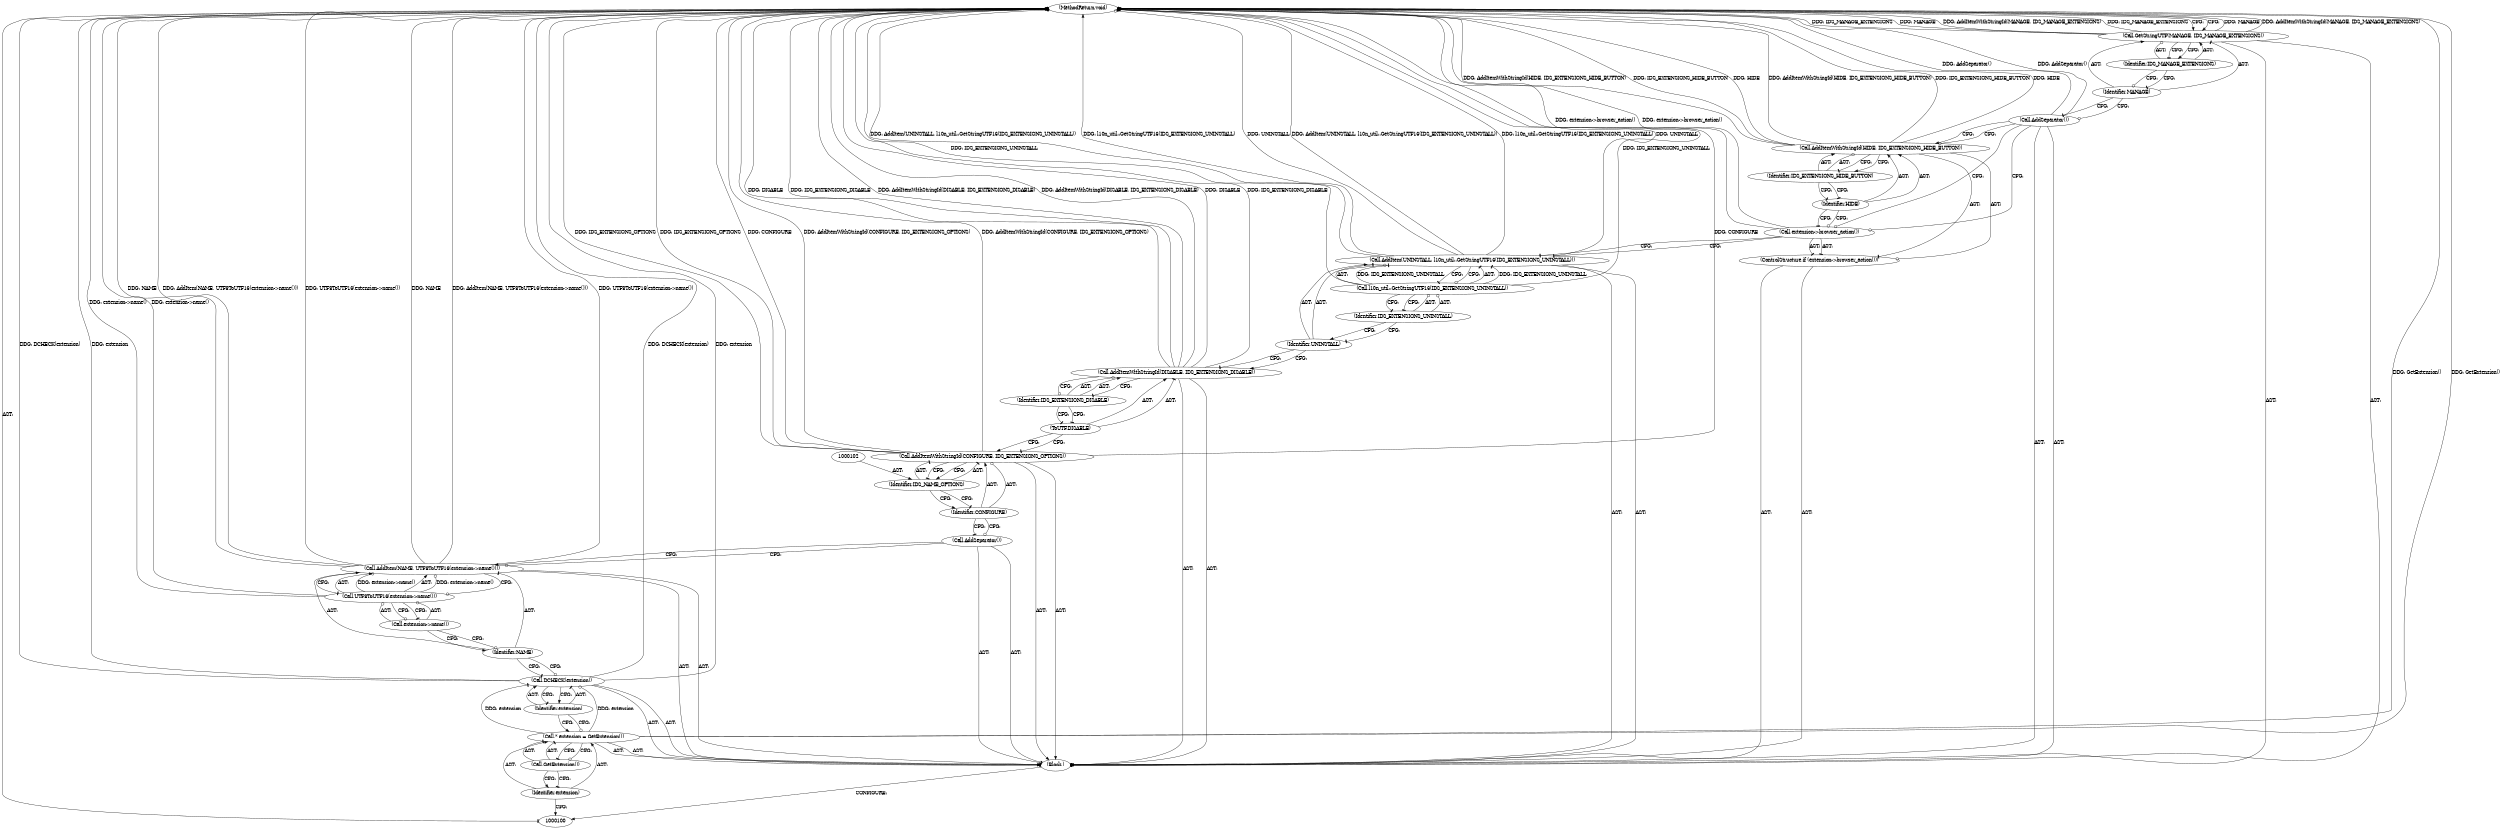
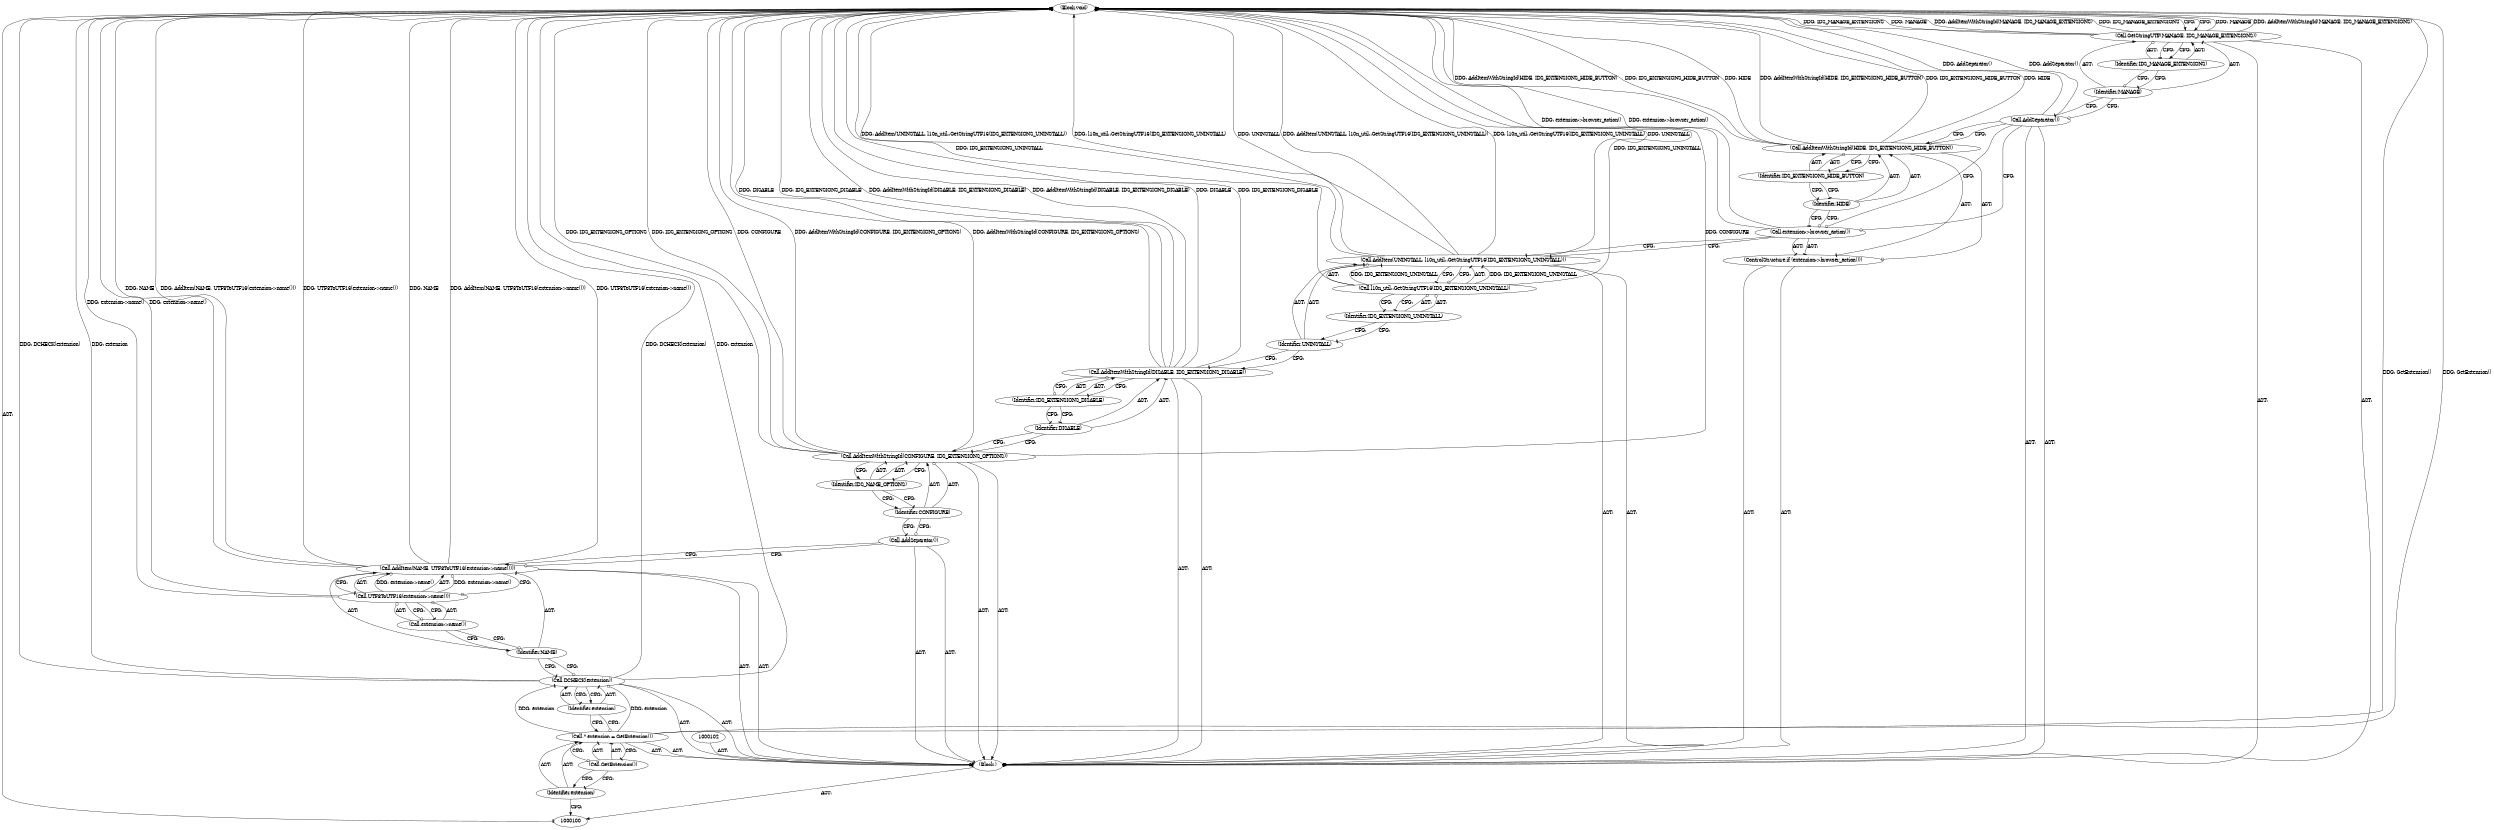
(1083, 8) -> (1074, 8)
(1070, 429) -> (1058, 429)
(884, 470) -> (837, 762)
(872, 793) -> (827, 793)
